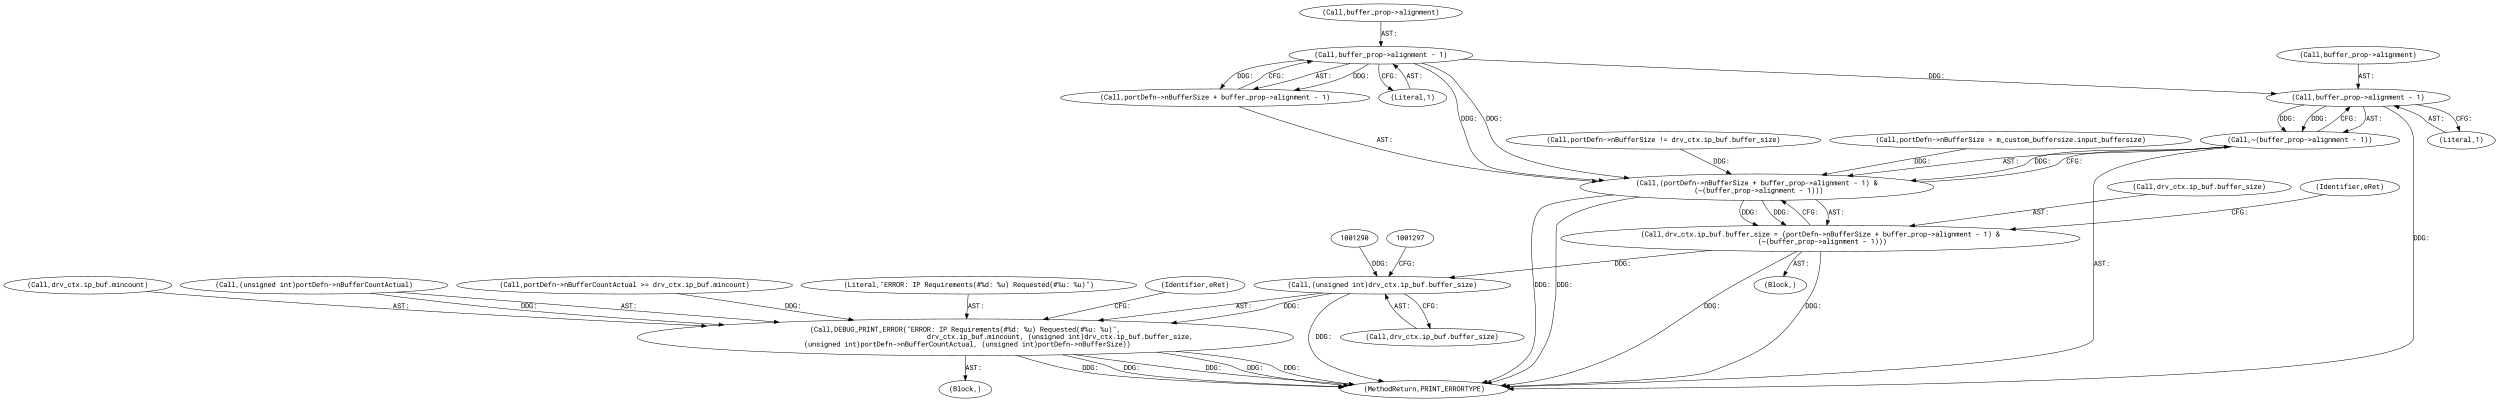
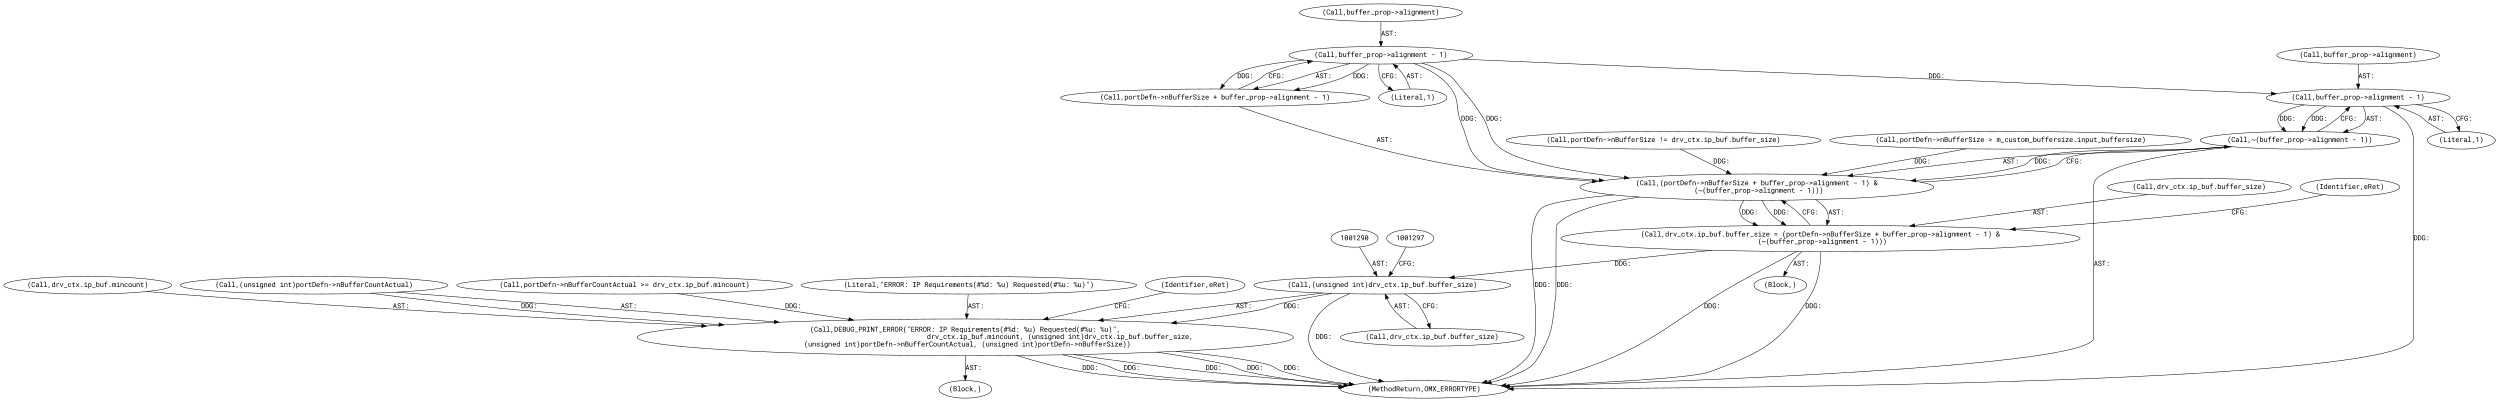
(1382, 264) -> (1382, 264)
(1424, 389) -> (1424, 389)
